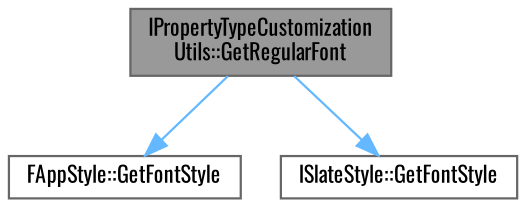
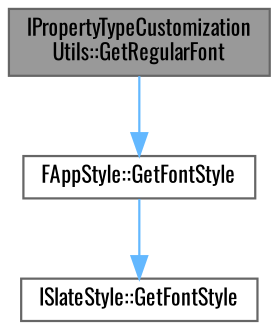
(328, 108) -> (139, 228)
